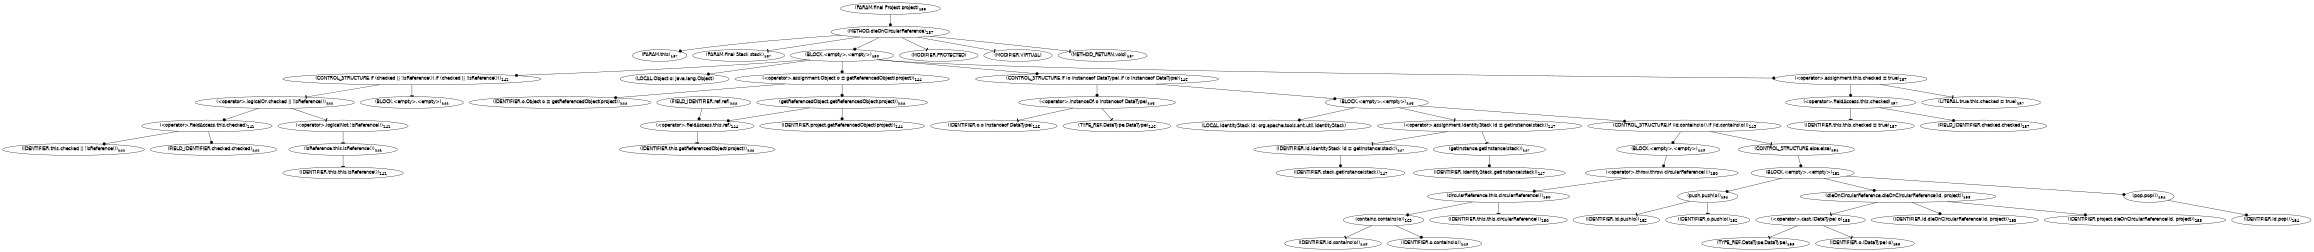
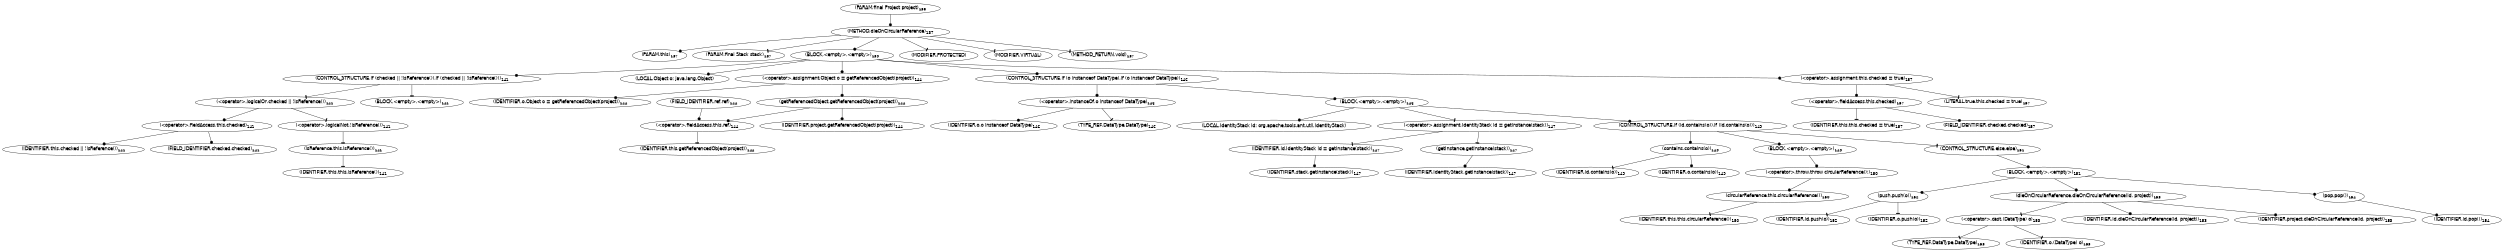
(1046, 114) -> (1046, 114)
(1441, 208) -> (1690, 136)
(1408, 219) -> (1715, 149)
